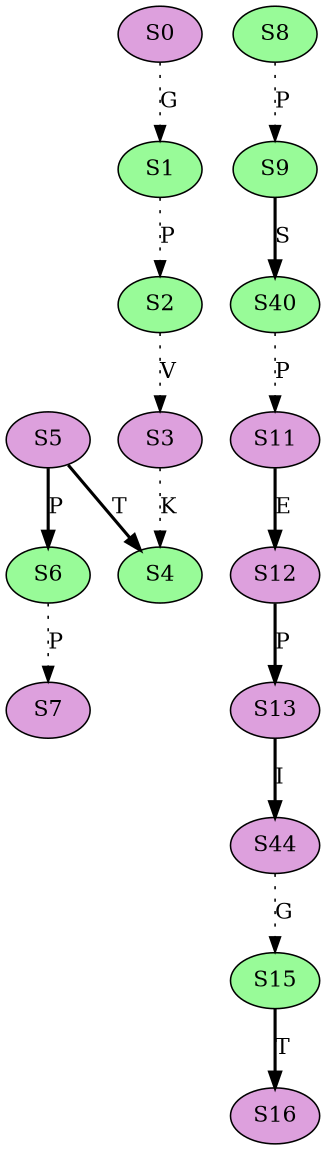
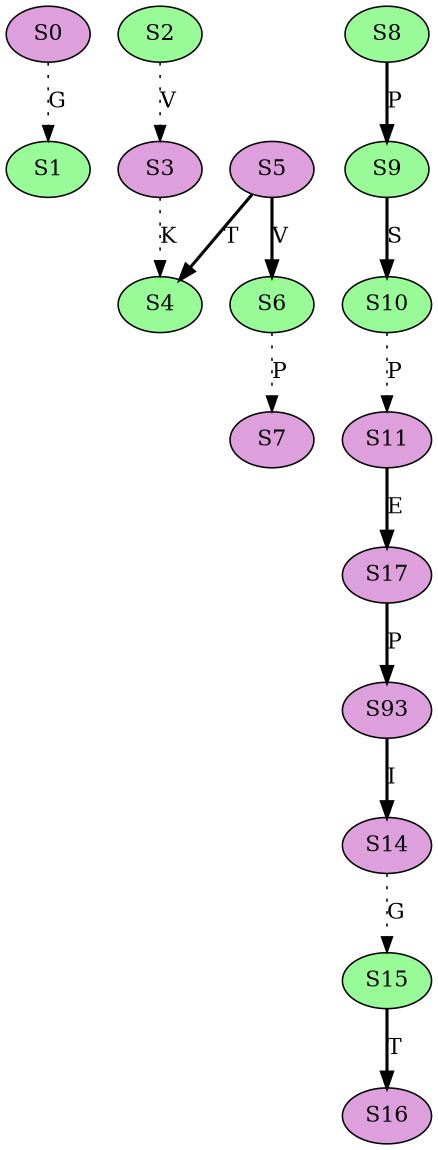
(275, 94) -> (387, 94)
(160, 229) -> none
(275, 305) -> (387, 305)
(56, 507) -> (280, 237)
(275, 575) -> (387, 575)
(275, 710) -> (387, 710)
(275, 845) -> (387, 845)
